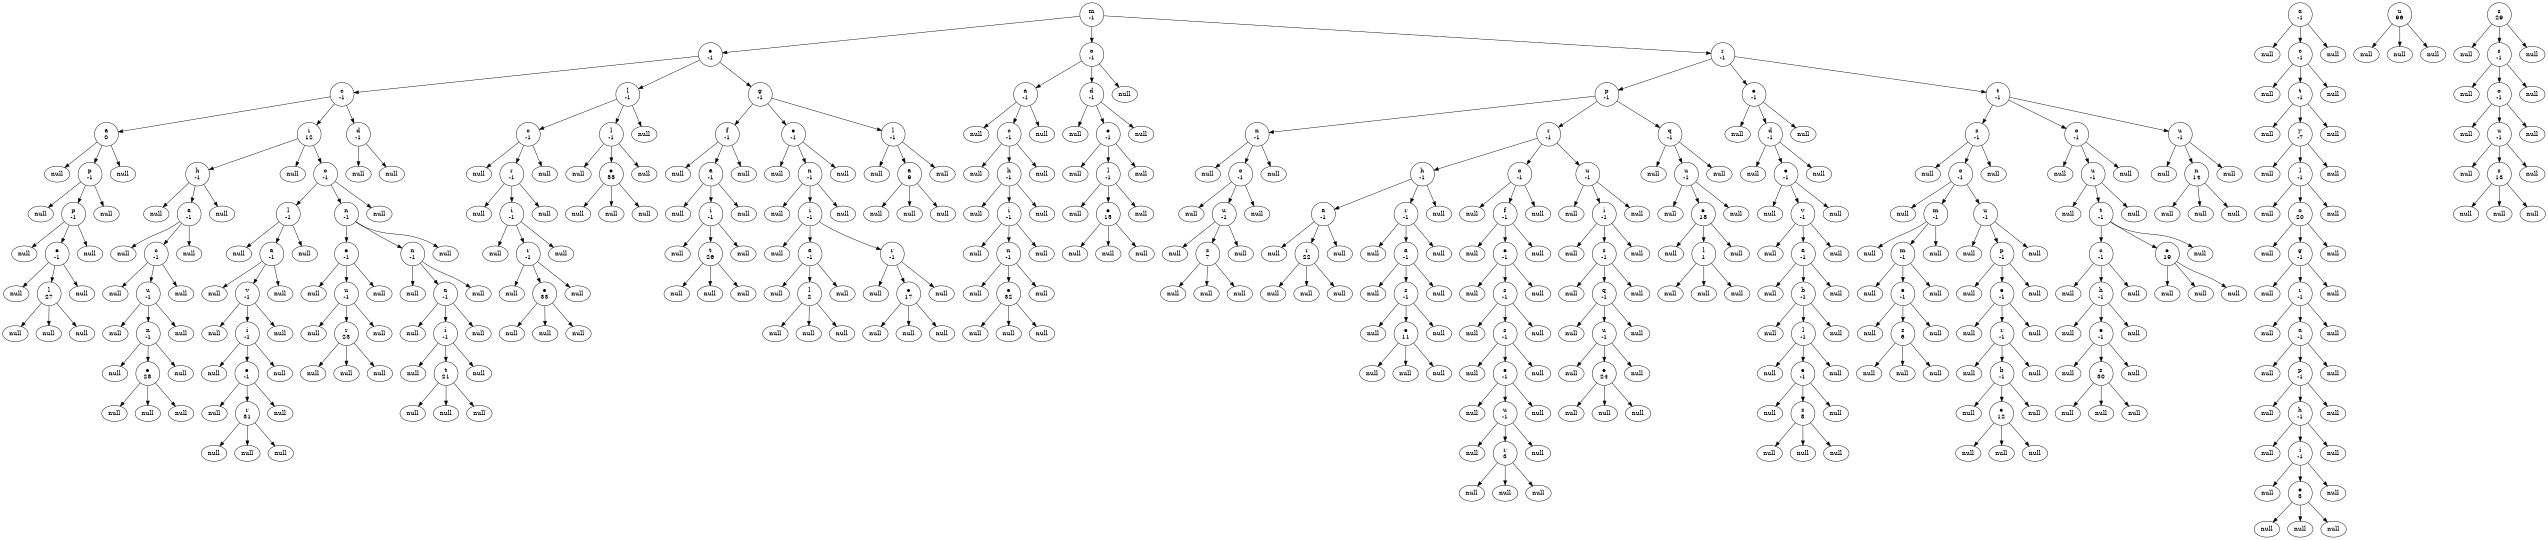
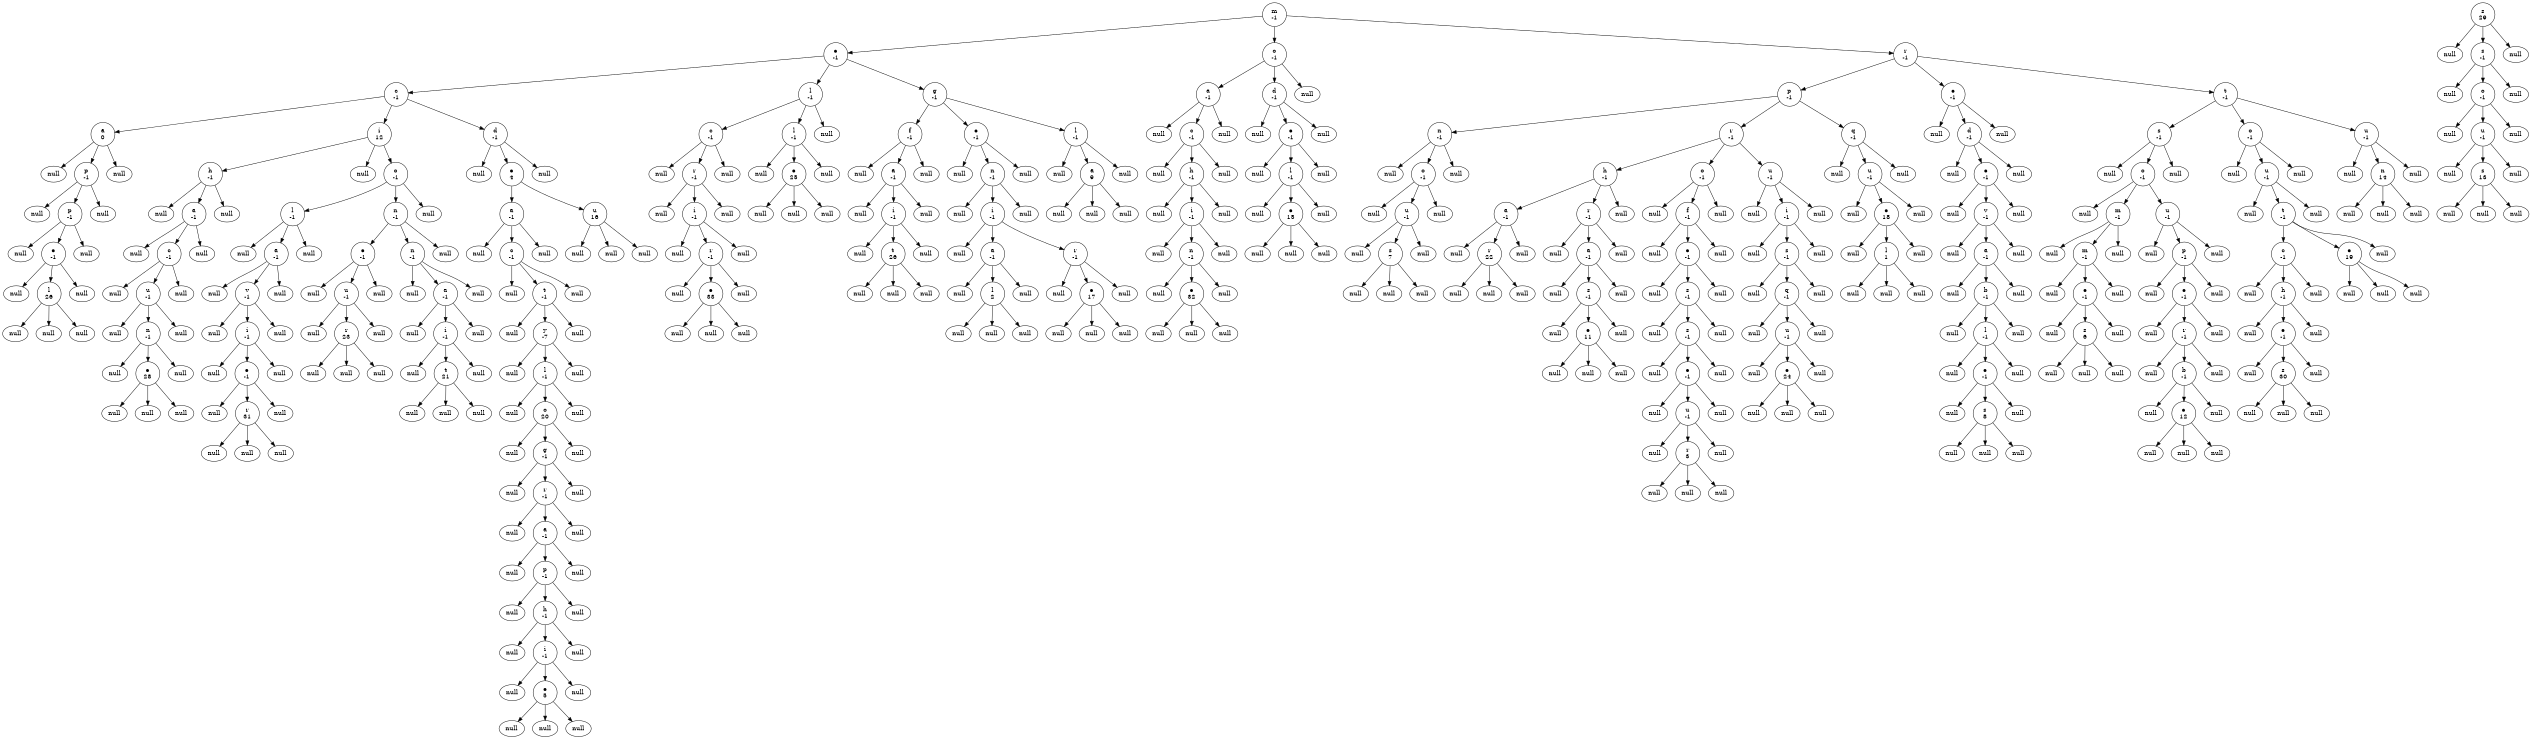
(2400, 15) -> (595, 214)
none -> (512, 174)
(611, 174) -> (794, 174)
(49, 294) -> (49, 294)
